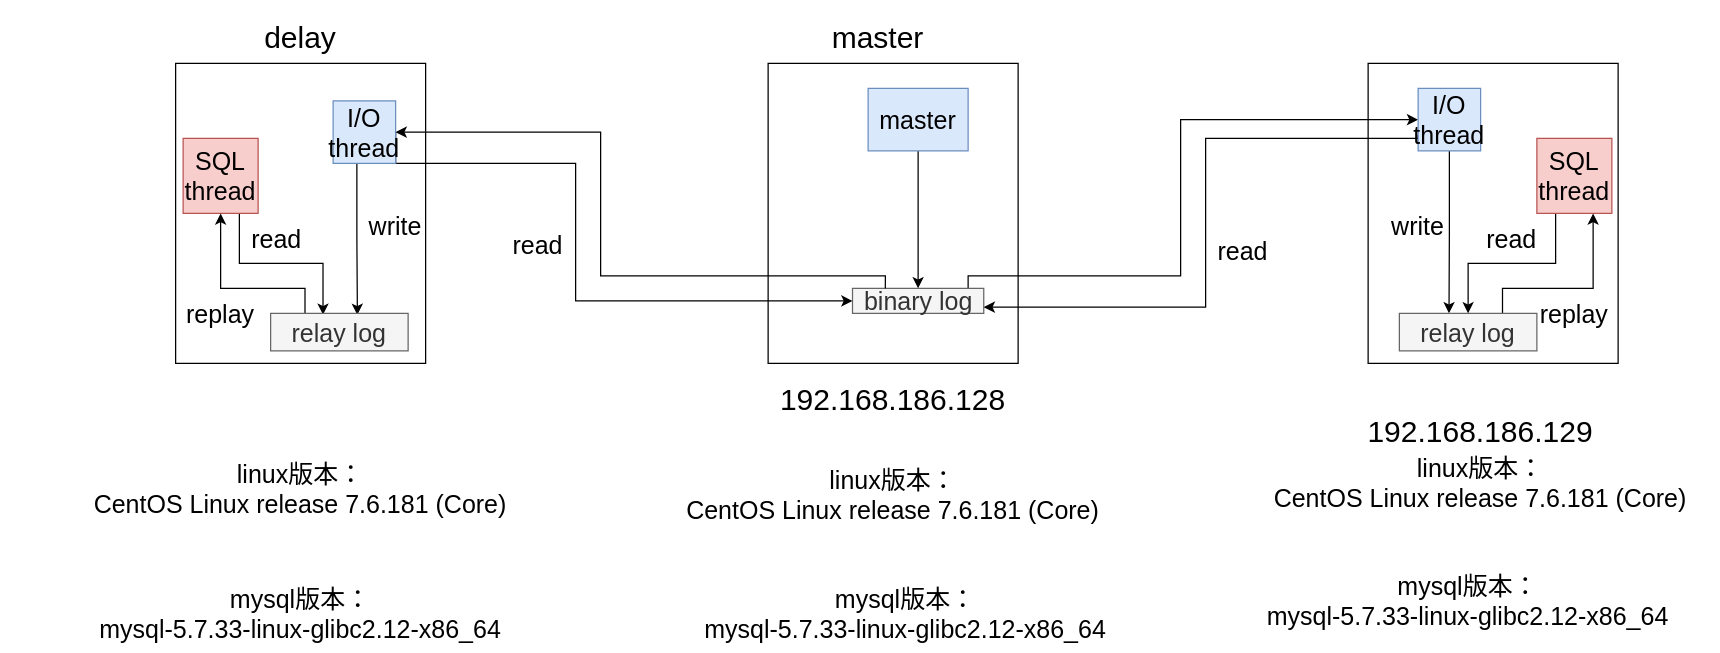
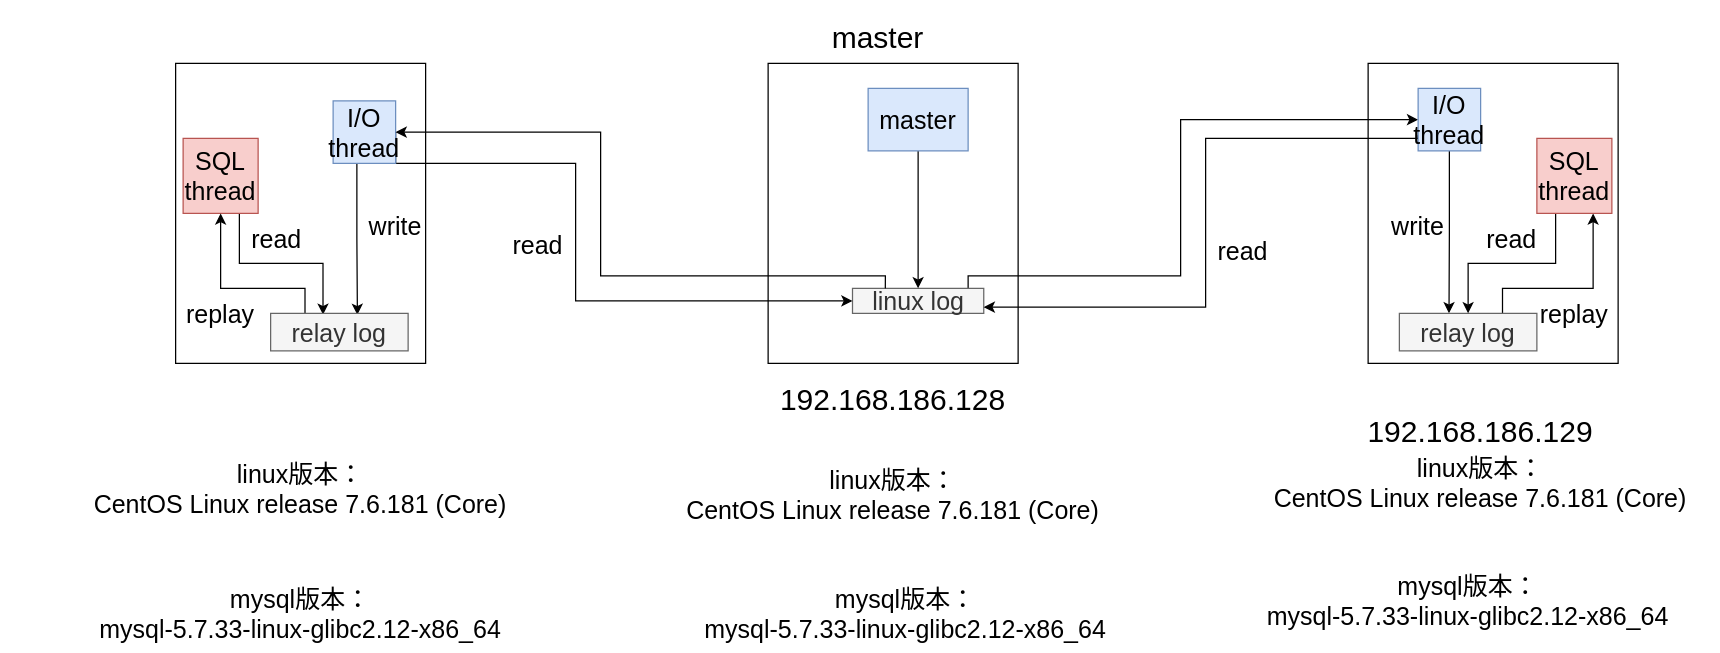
(301, 38) -> none
(919, 301) -> (919, 301)
